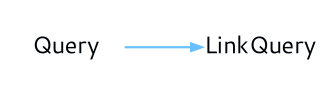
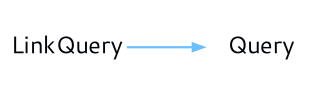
(158, 47) -> (160, 47)
